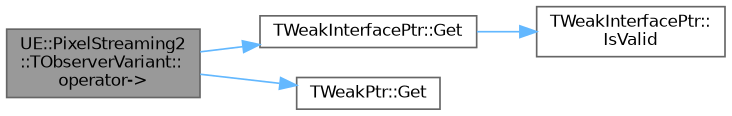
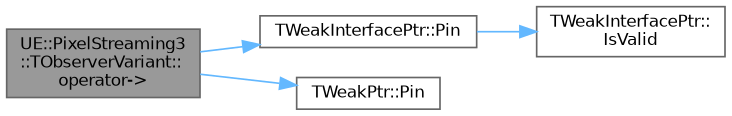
(368, 32) -> (368, 32)
(103, 63) -> (103, 63)
(368, 93) -> (368, 93)
